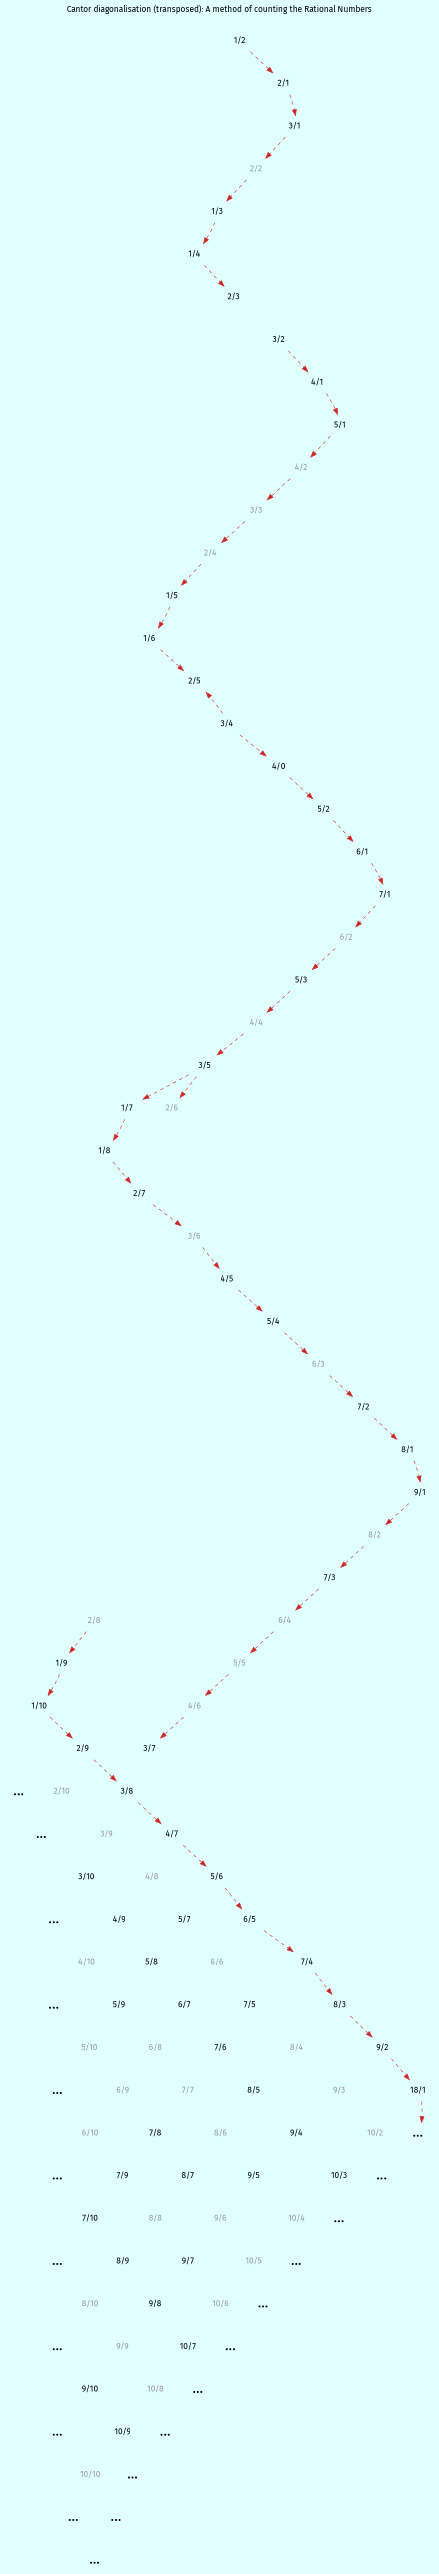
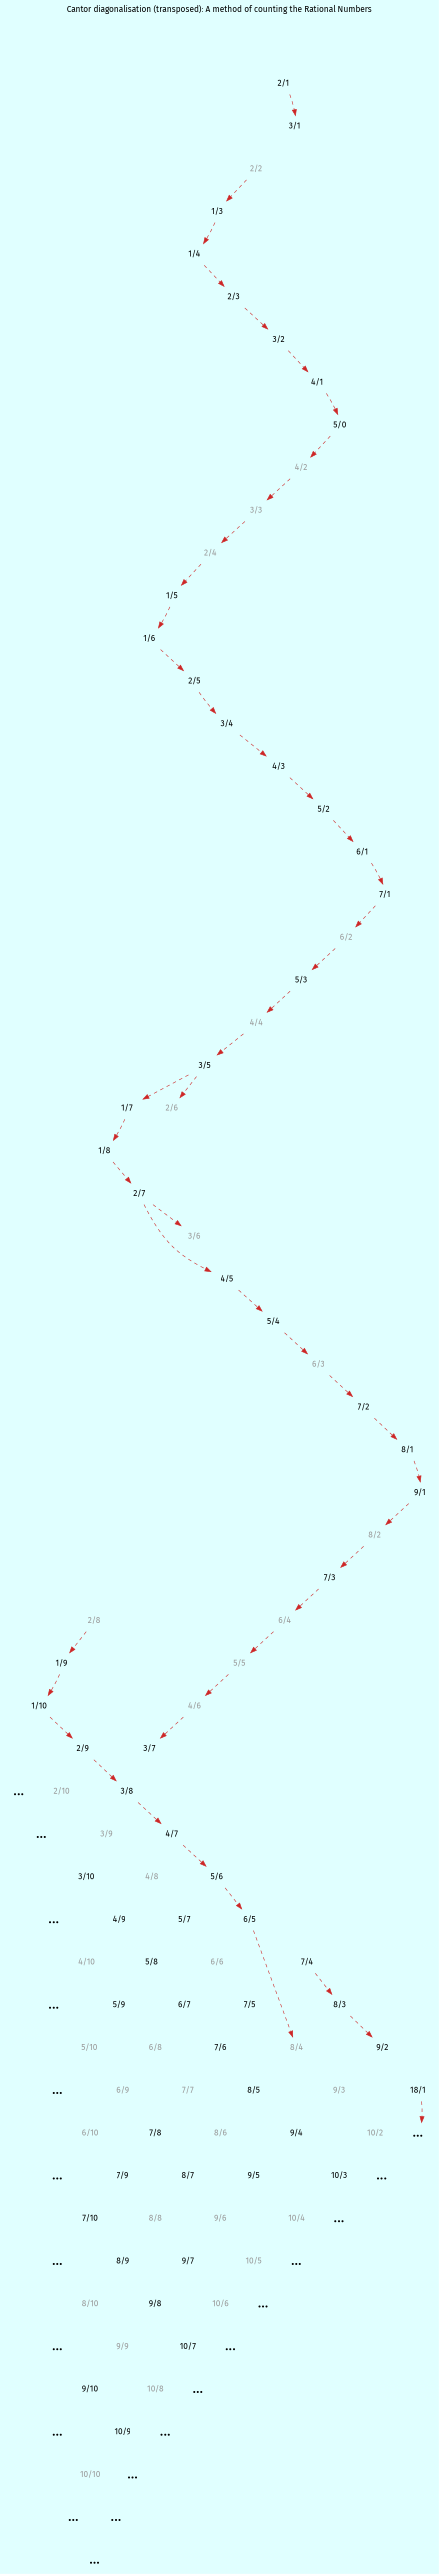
(240, 41) -> none
(277, 146) -> none
none -> (254, 316)
(340, 425) -> (340, 425)
(217, 705) -> (205, 701)
(279, 767) -> (279, 767)
(209, 1256) -> (169, 1243)
(276, 1939) -> (272, 1981)
(398, 2067) -> none
